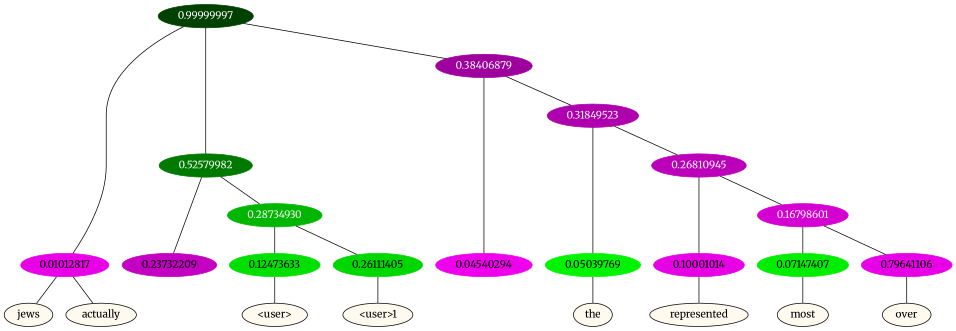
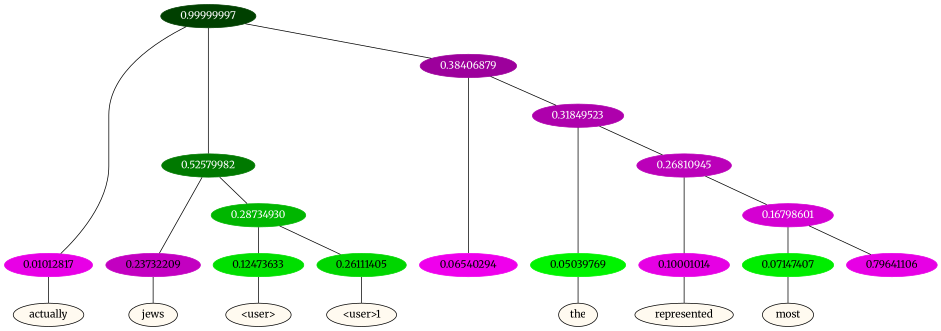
(484, 265) -> (468, 265)
(47, 290) -> (153, 290)
(907, 315) -> none
